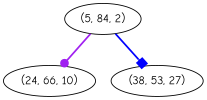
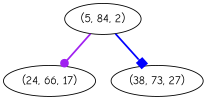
(50, 81) -> (50, 81)
(157, 81) -> (157, 81)
